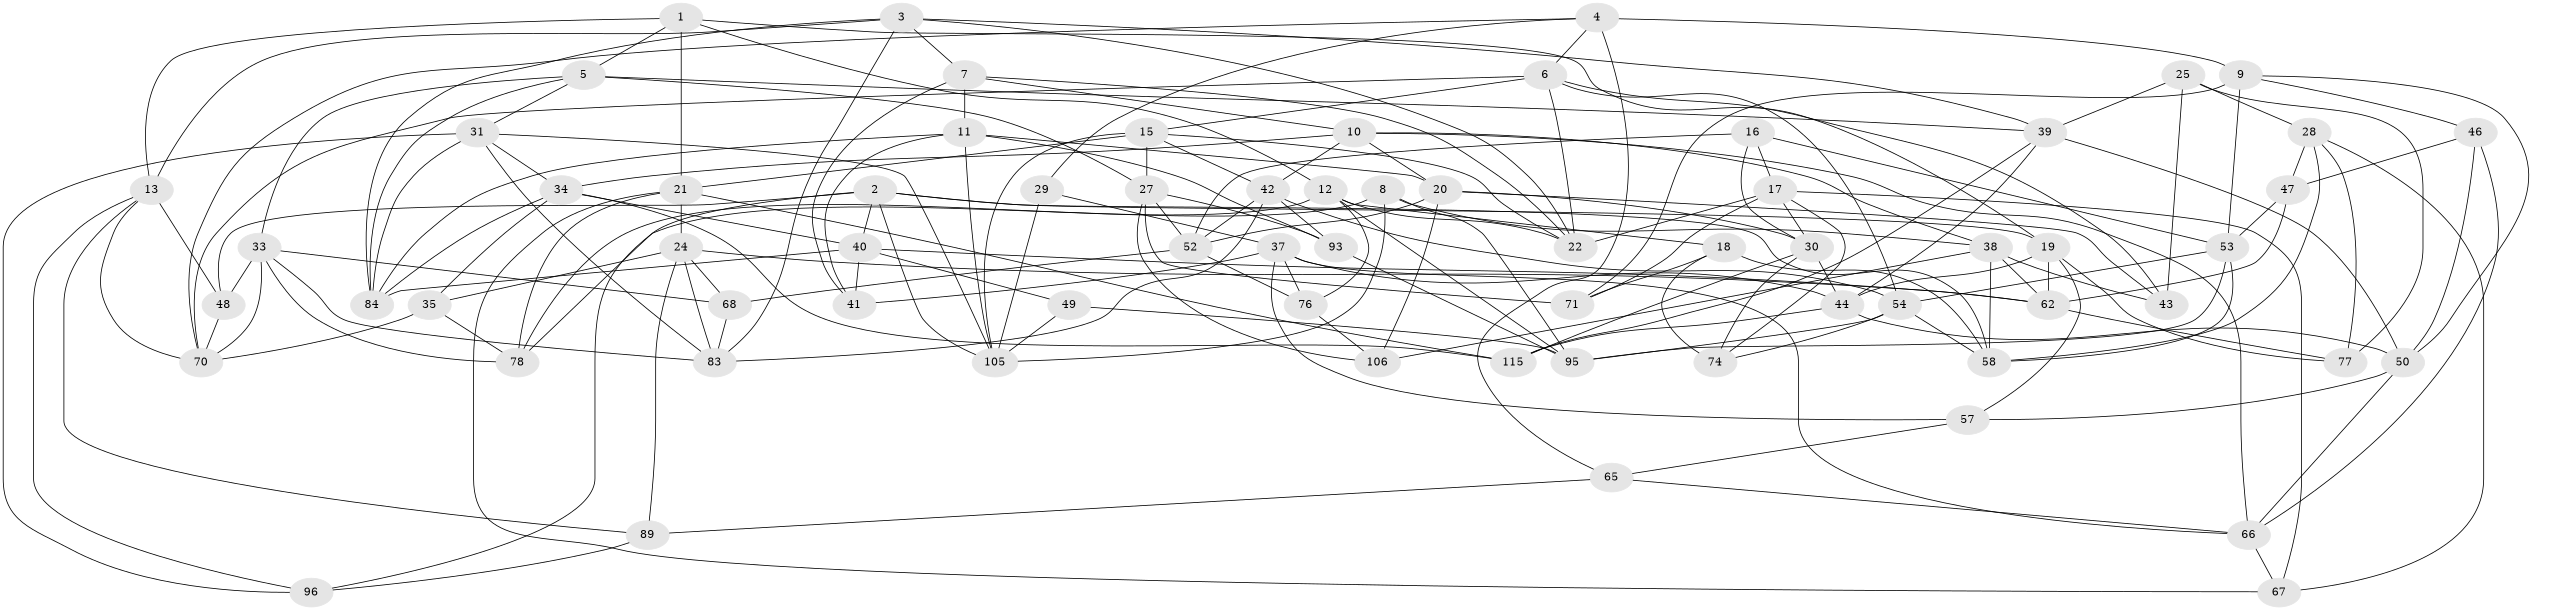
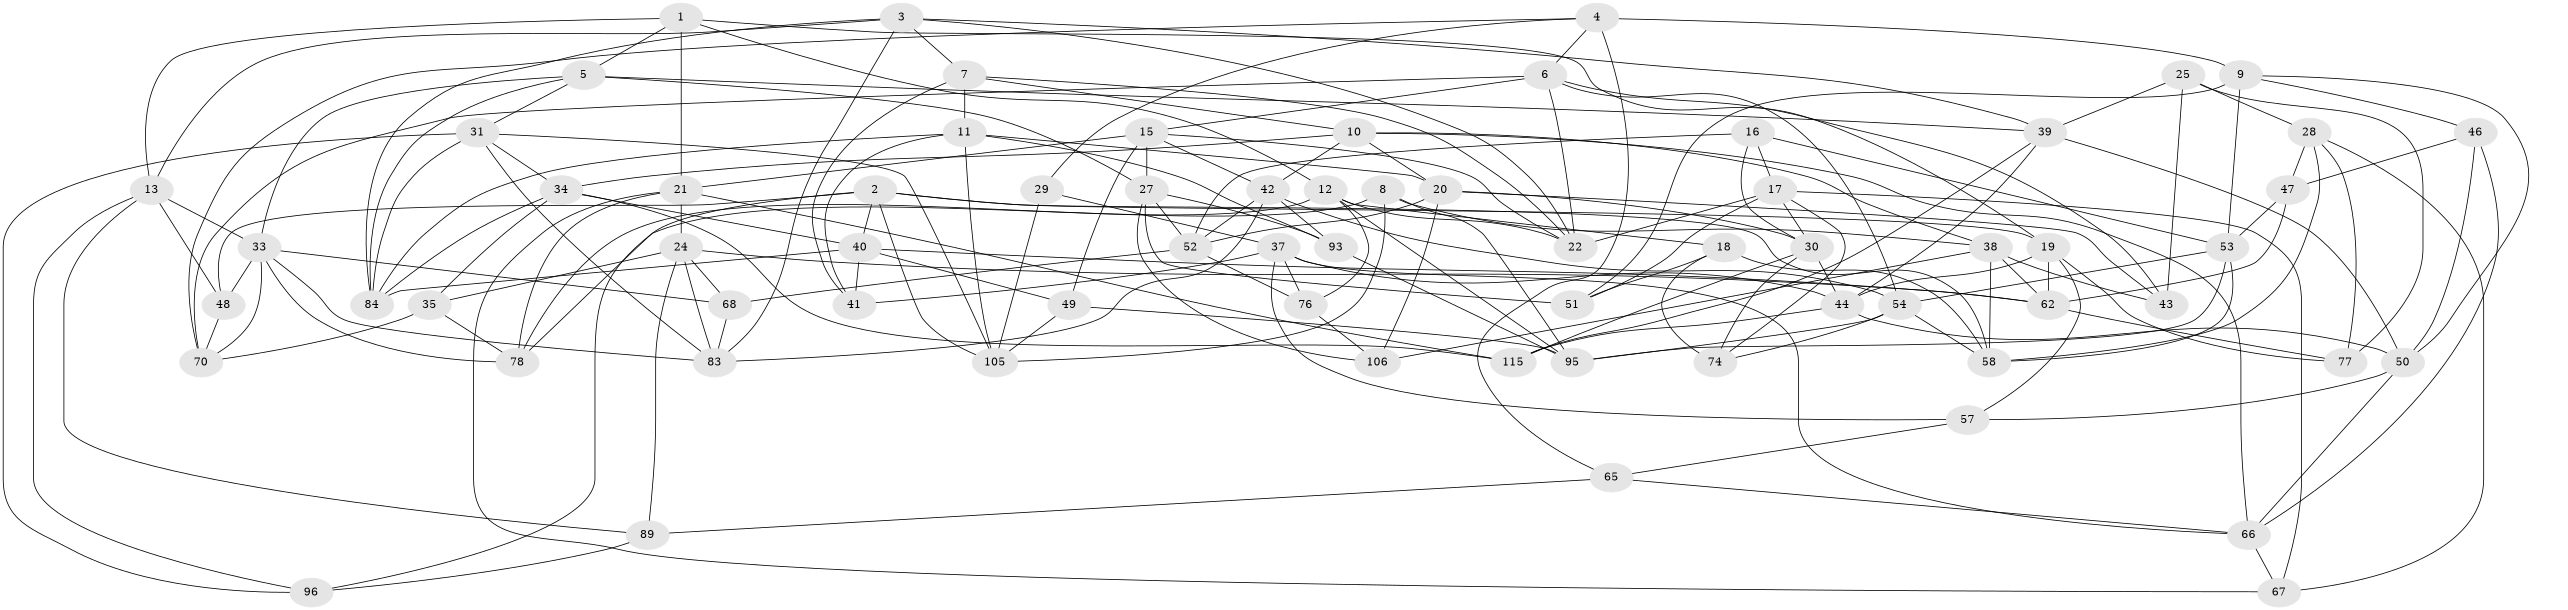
(1002, 193) -> (1098, 219)
(103, 296) -> (209, 221)
(1572, 305) -> (1572, 305)
